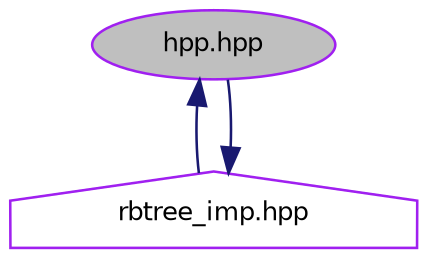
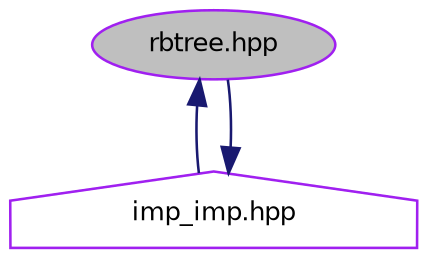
(214, 45) -> (214, 45)
(214, 214) -> (214, 214)
